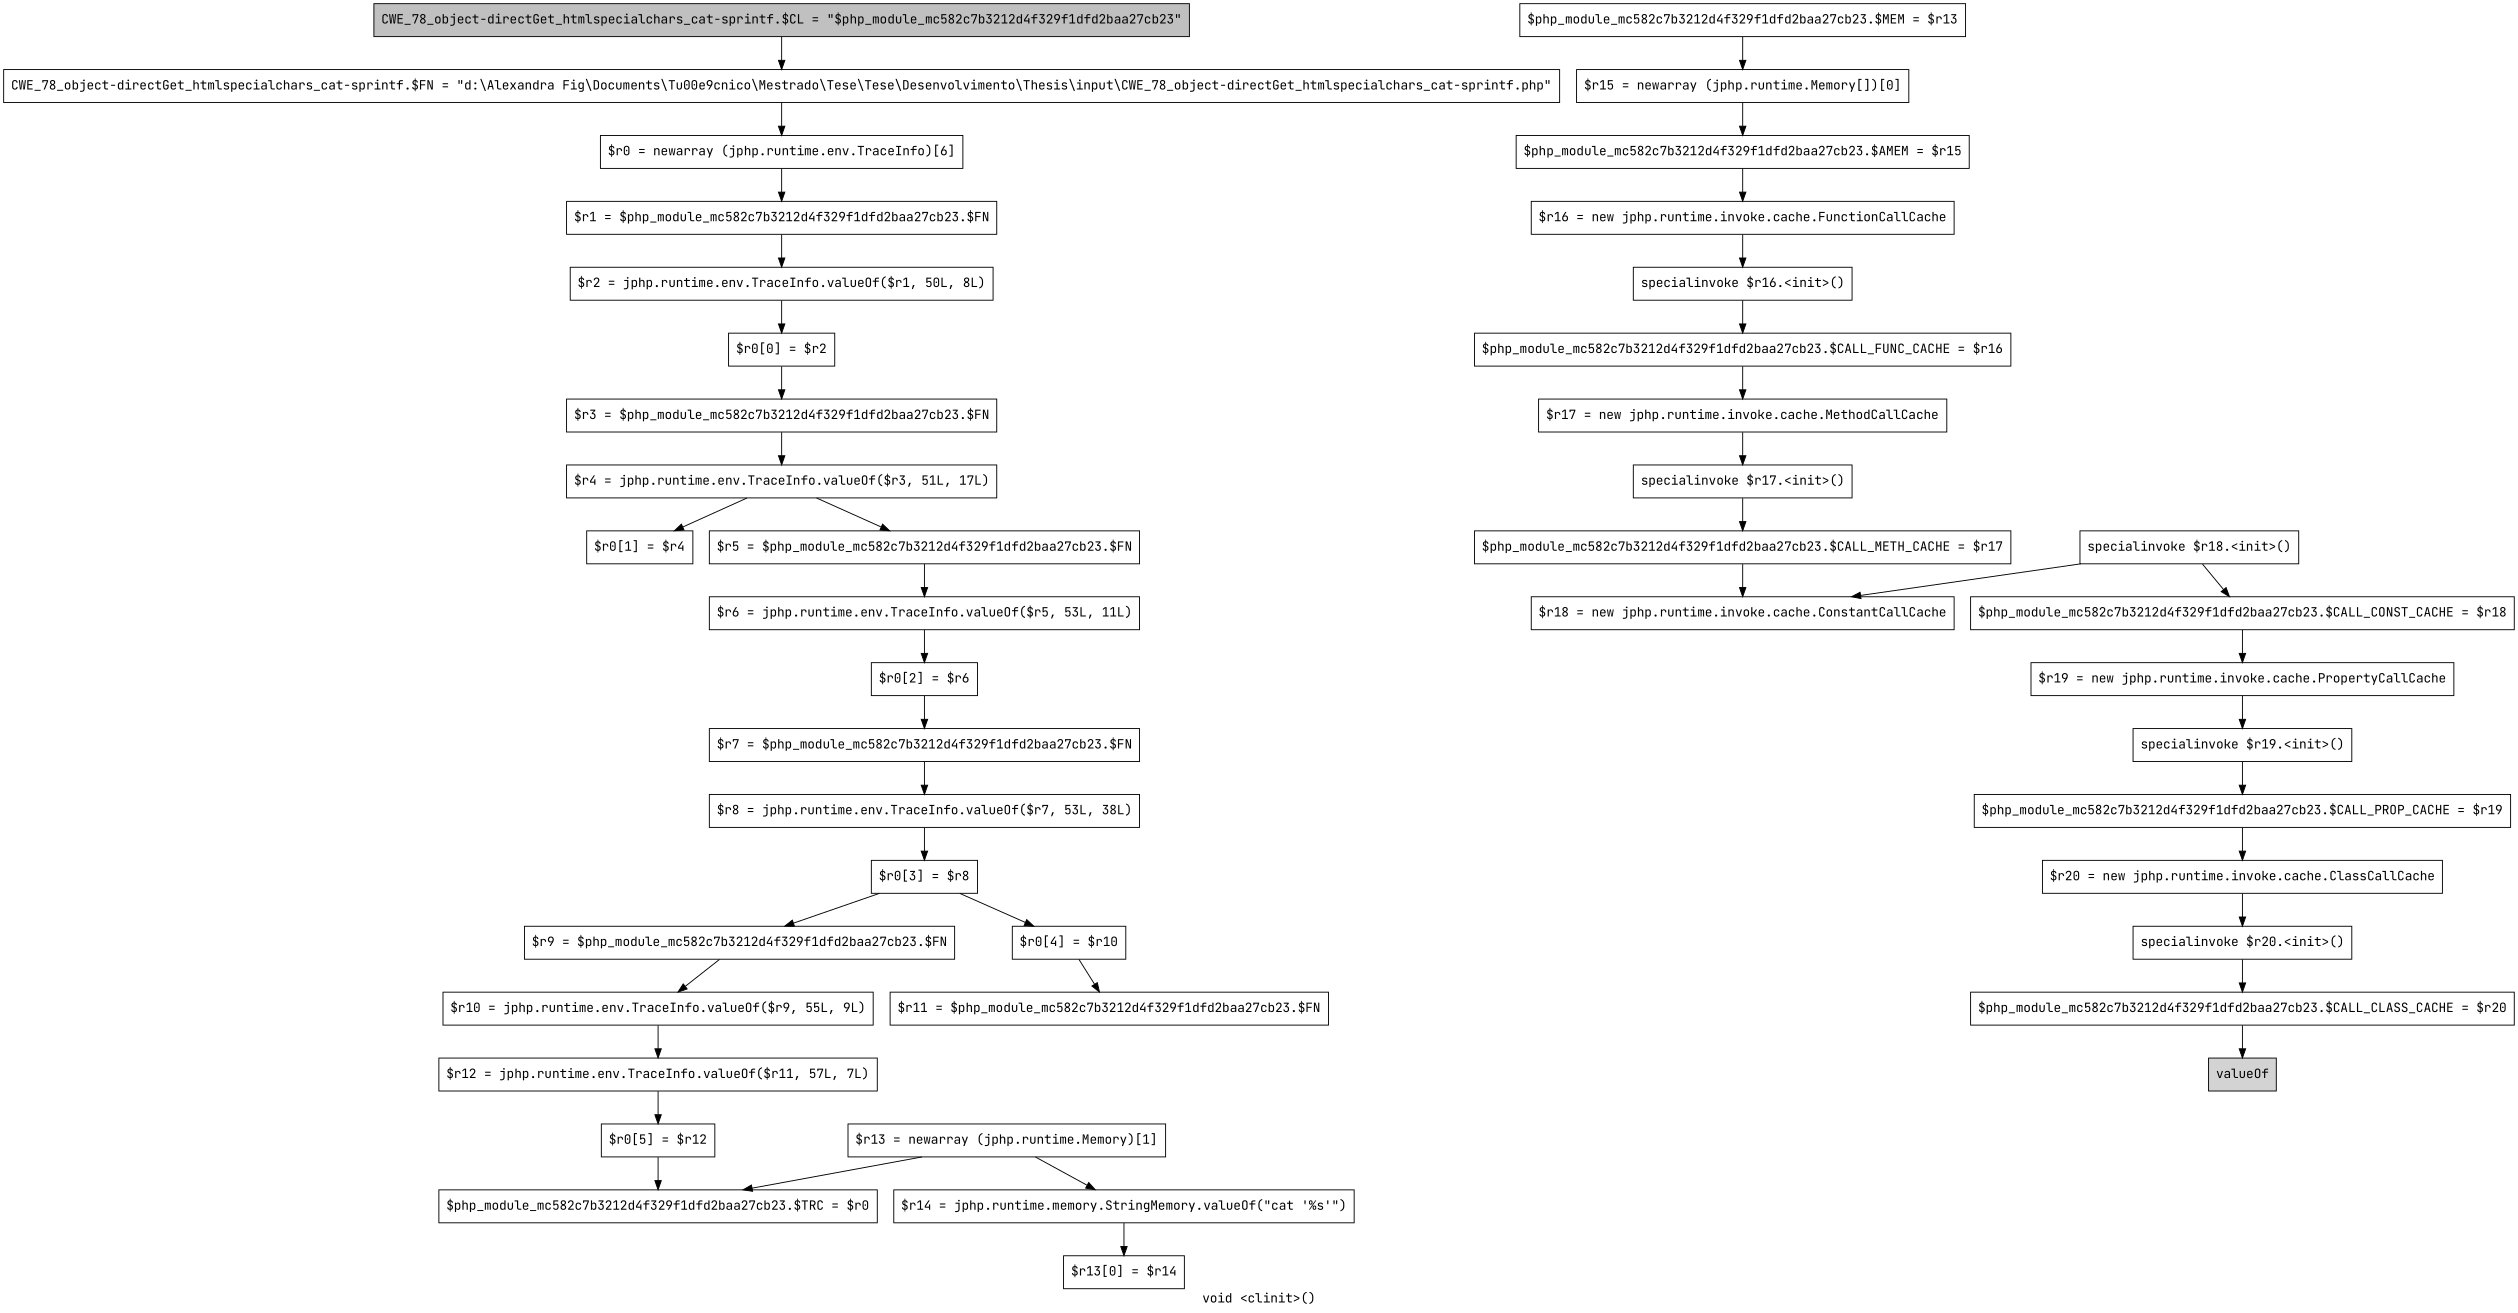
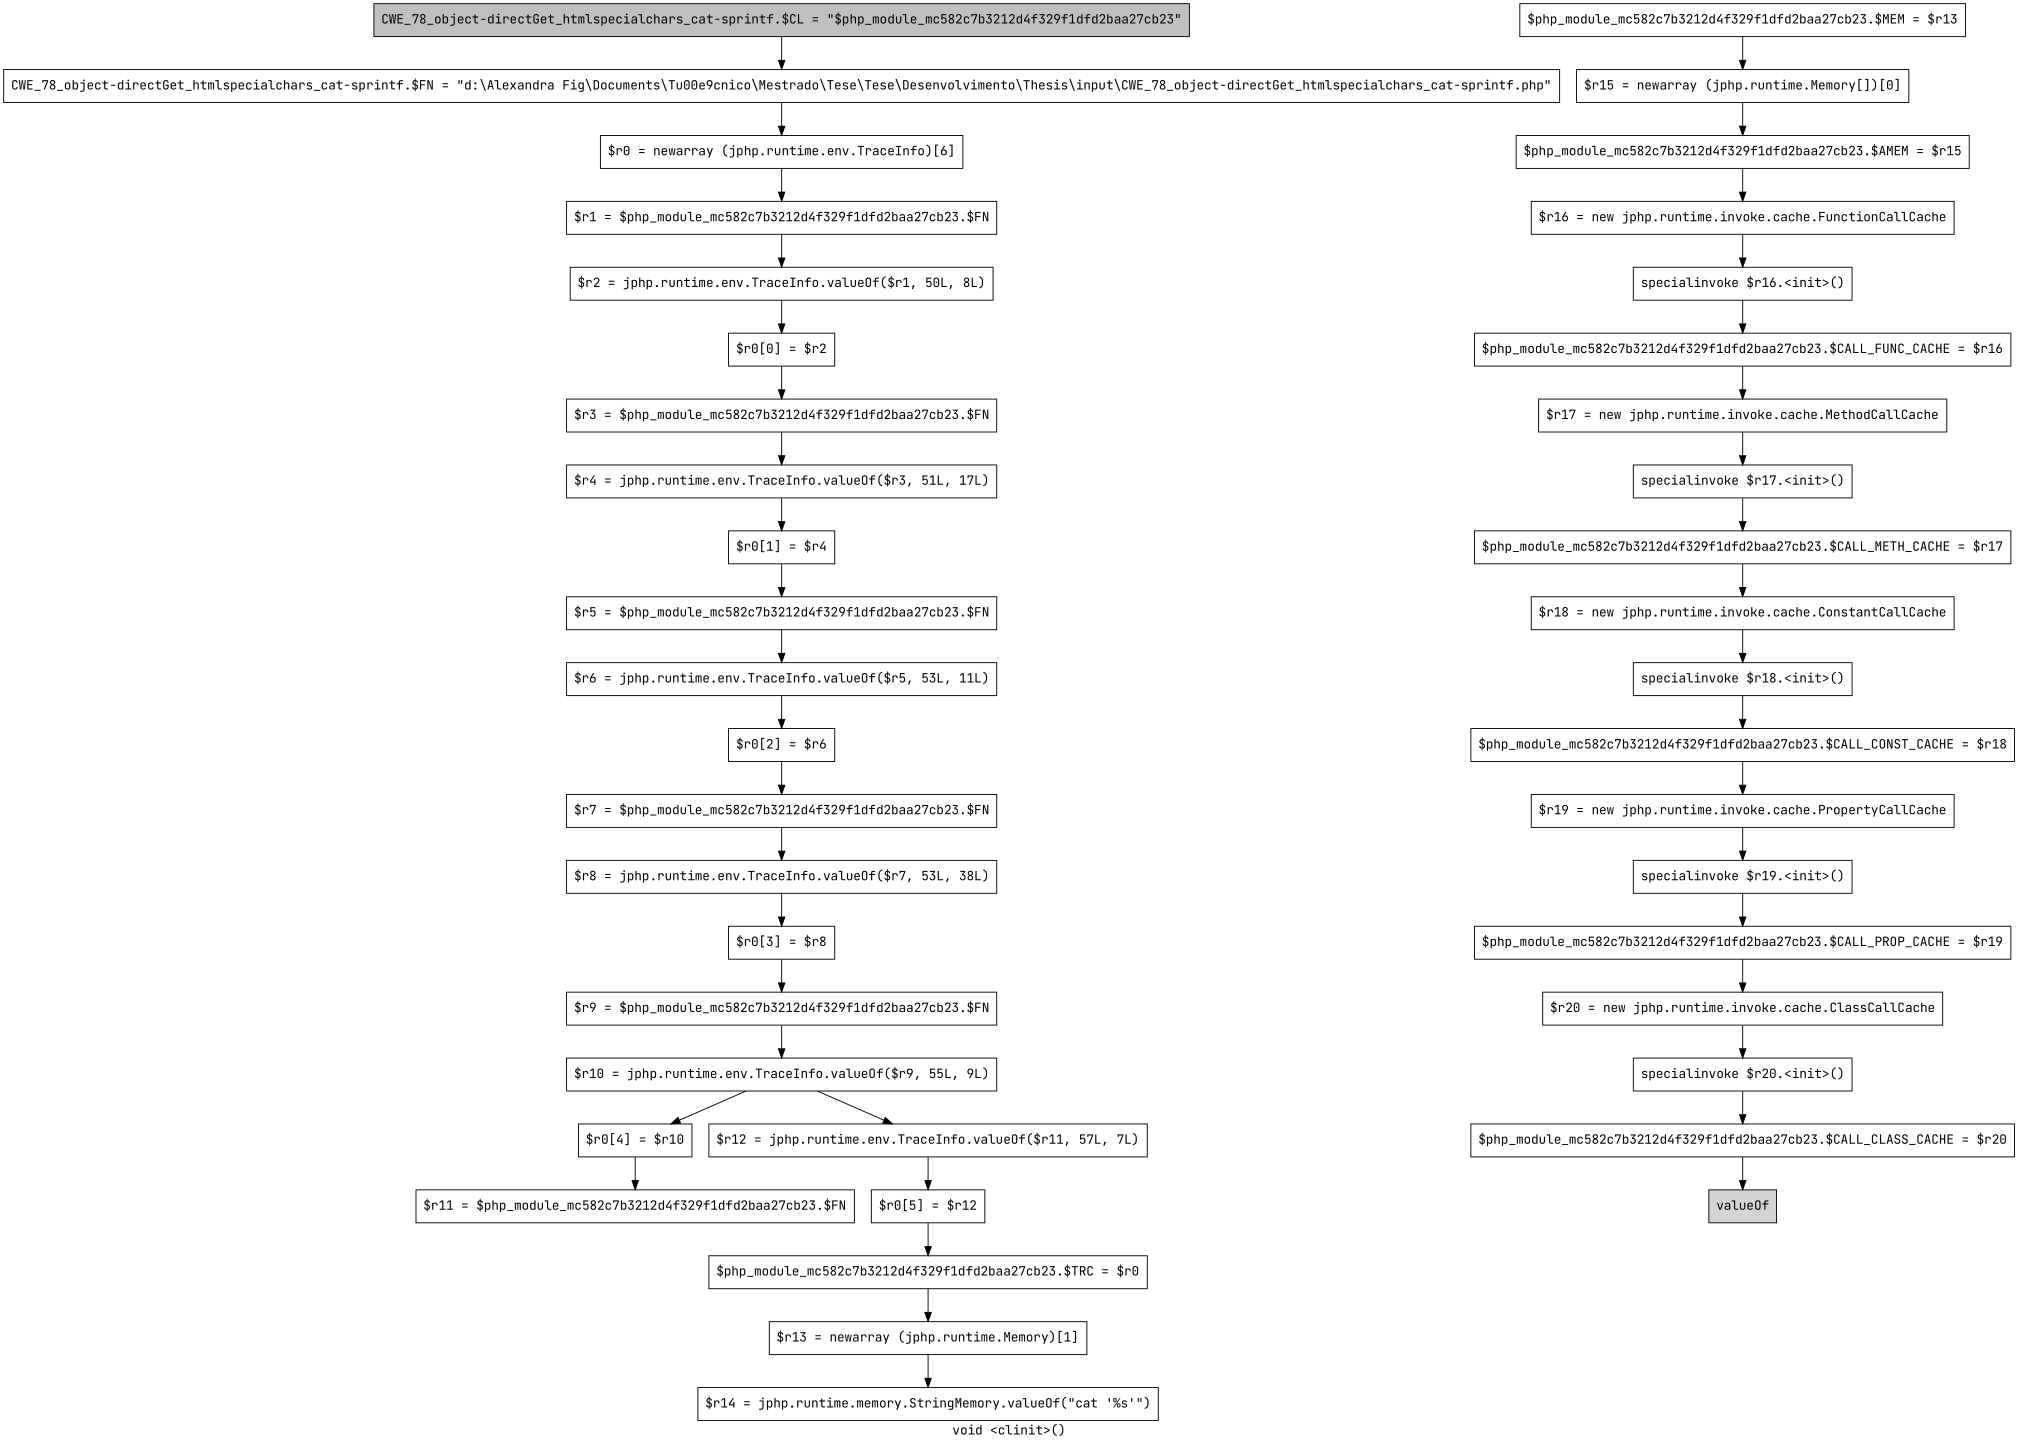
(849, 512) -> (782, 576)
(1971, 580) -> (1743, 642)
(993, 908) -> (713, 1106)
(837, 1173) -> (928, 1301)
(1124, 1272) -> none
